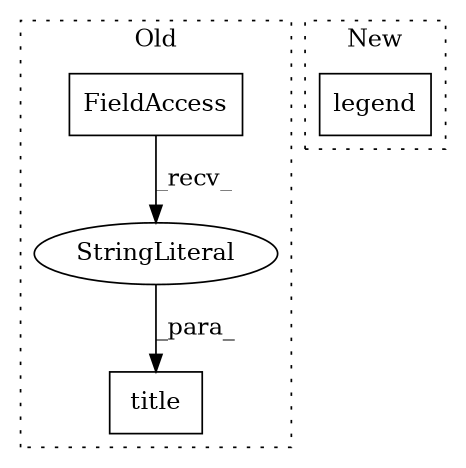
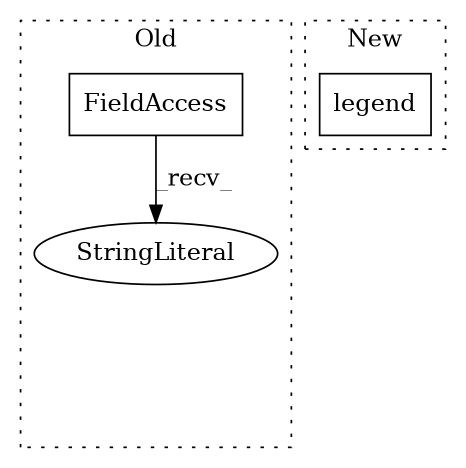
(156, 403) -> none
